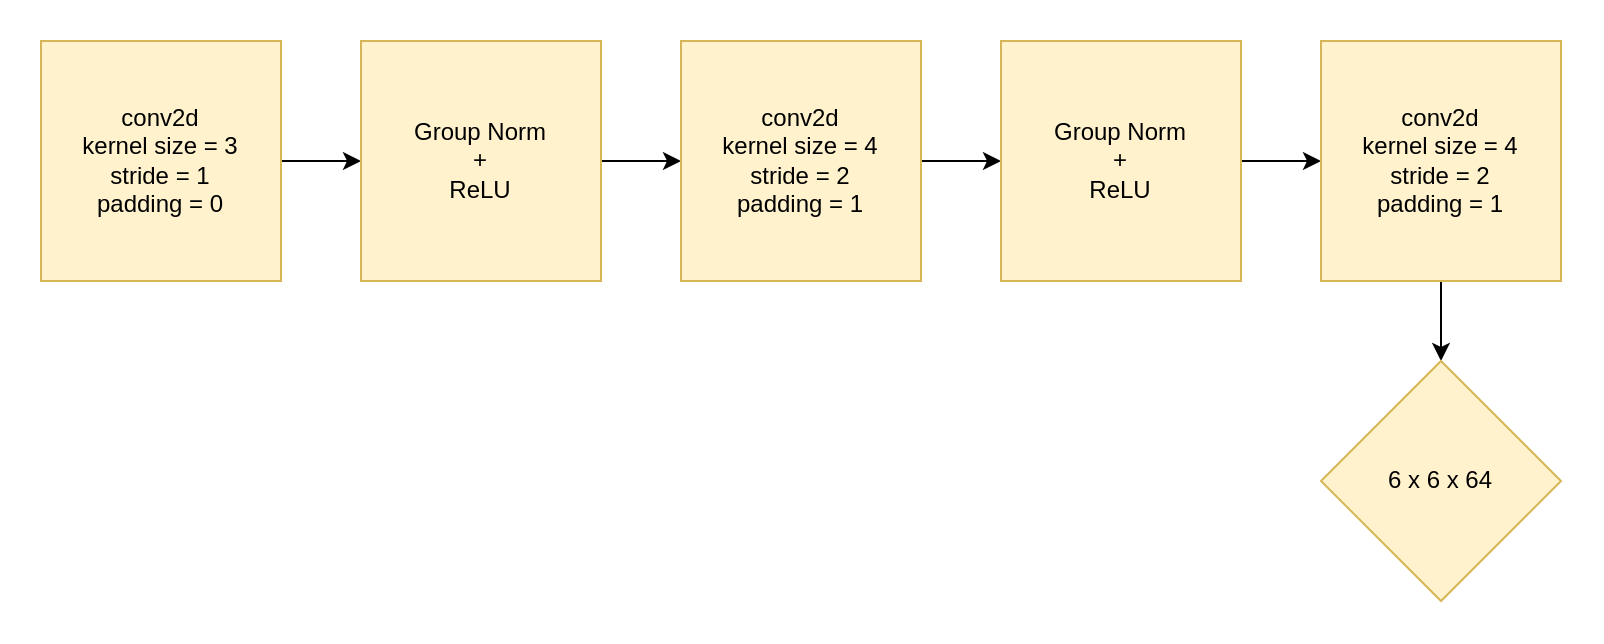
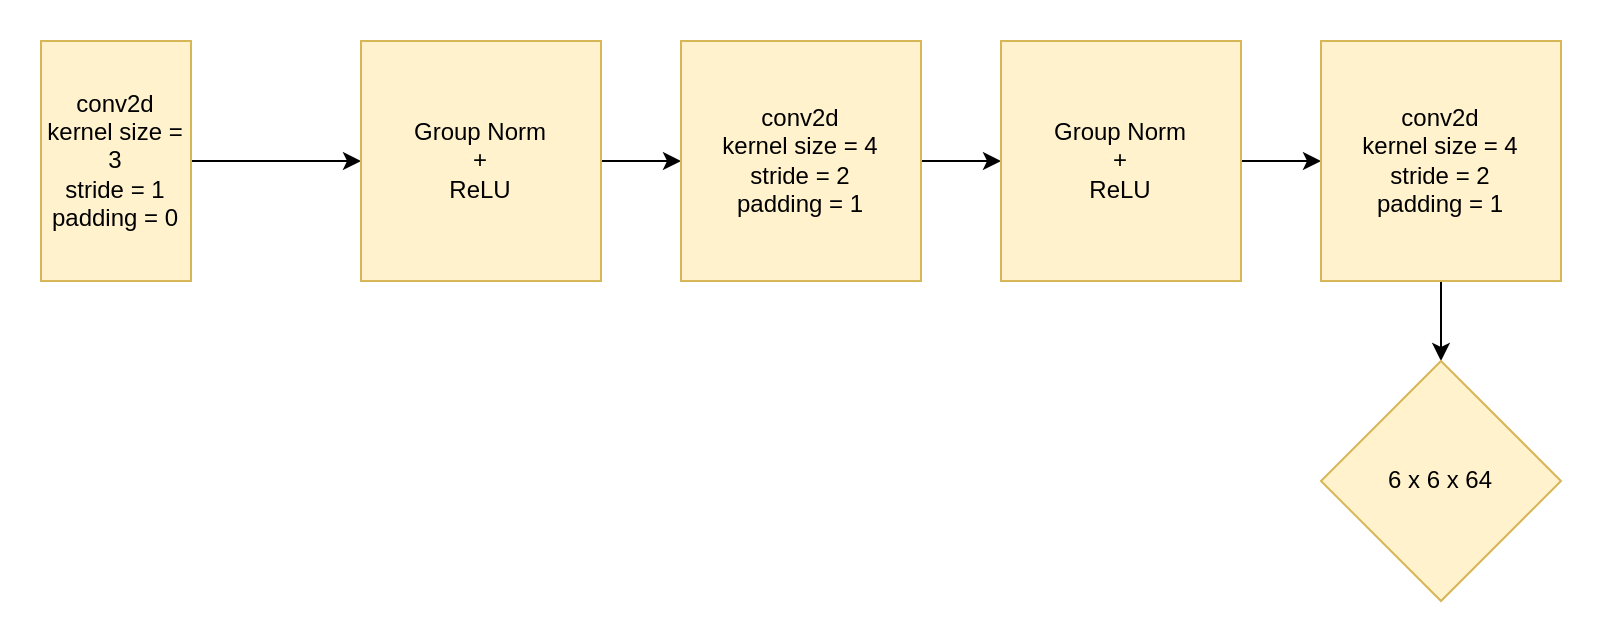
(161, 161) -> (116, 161)
